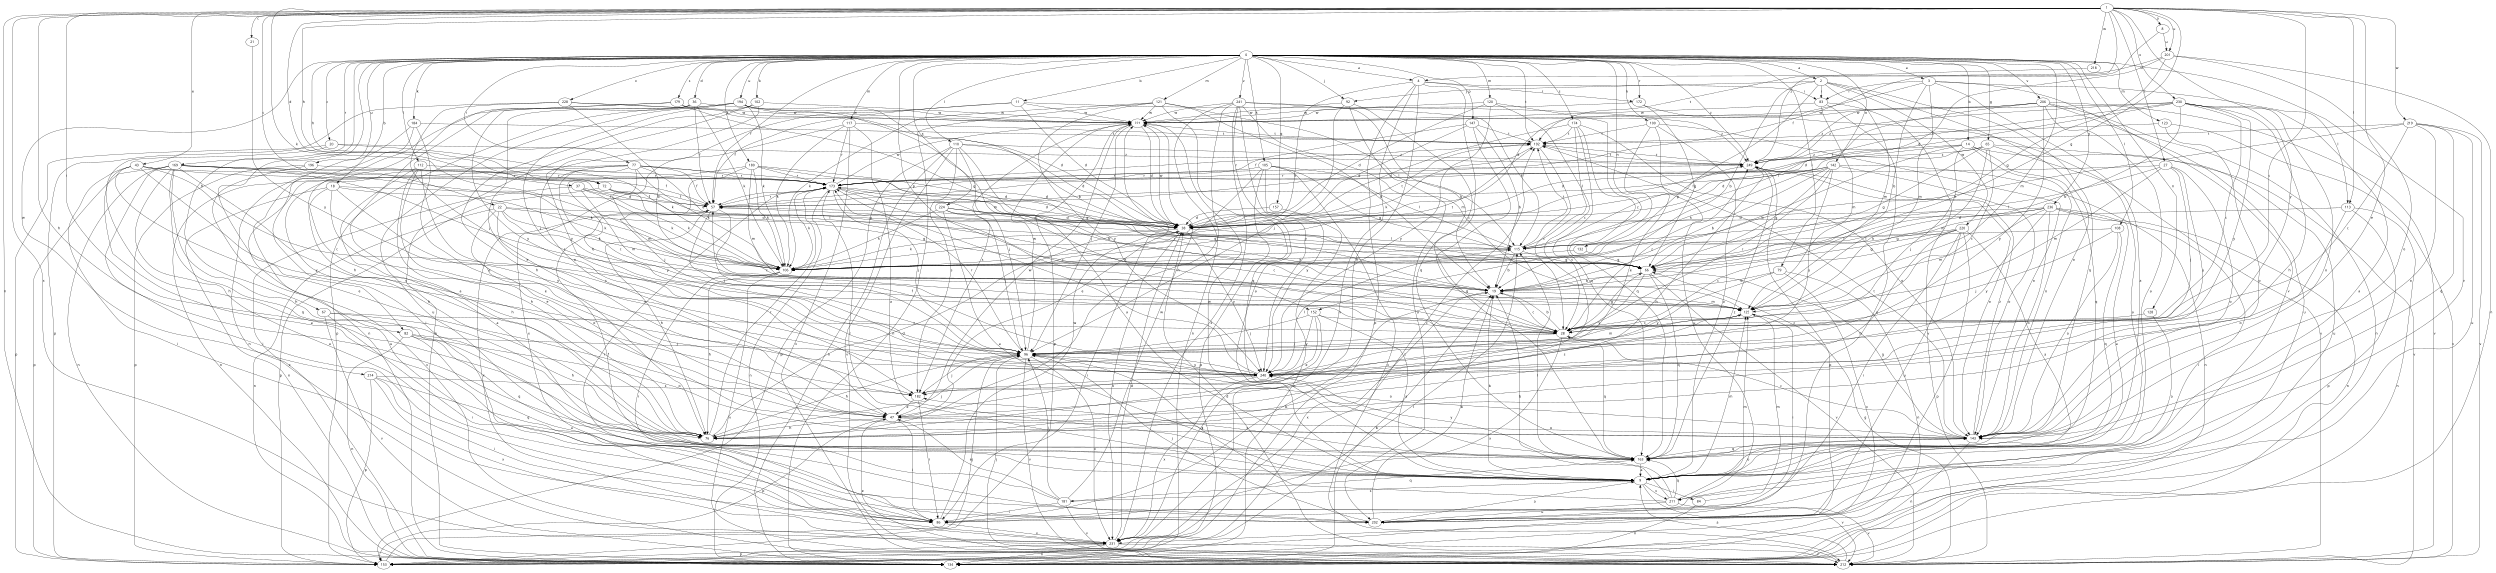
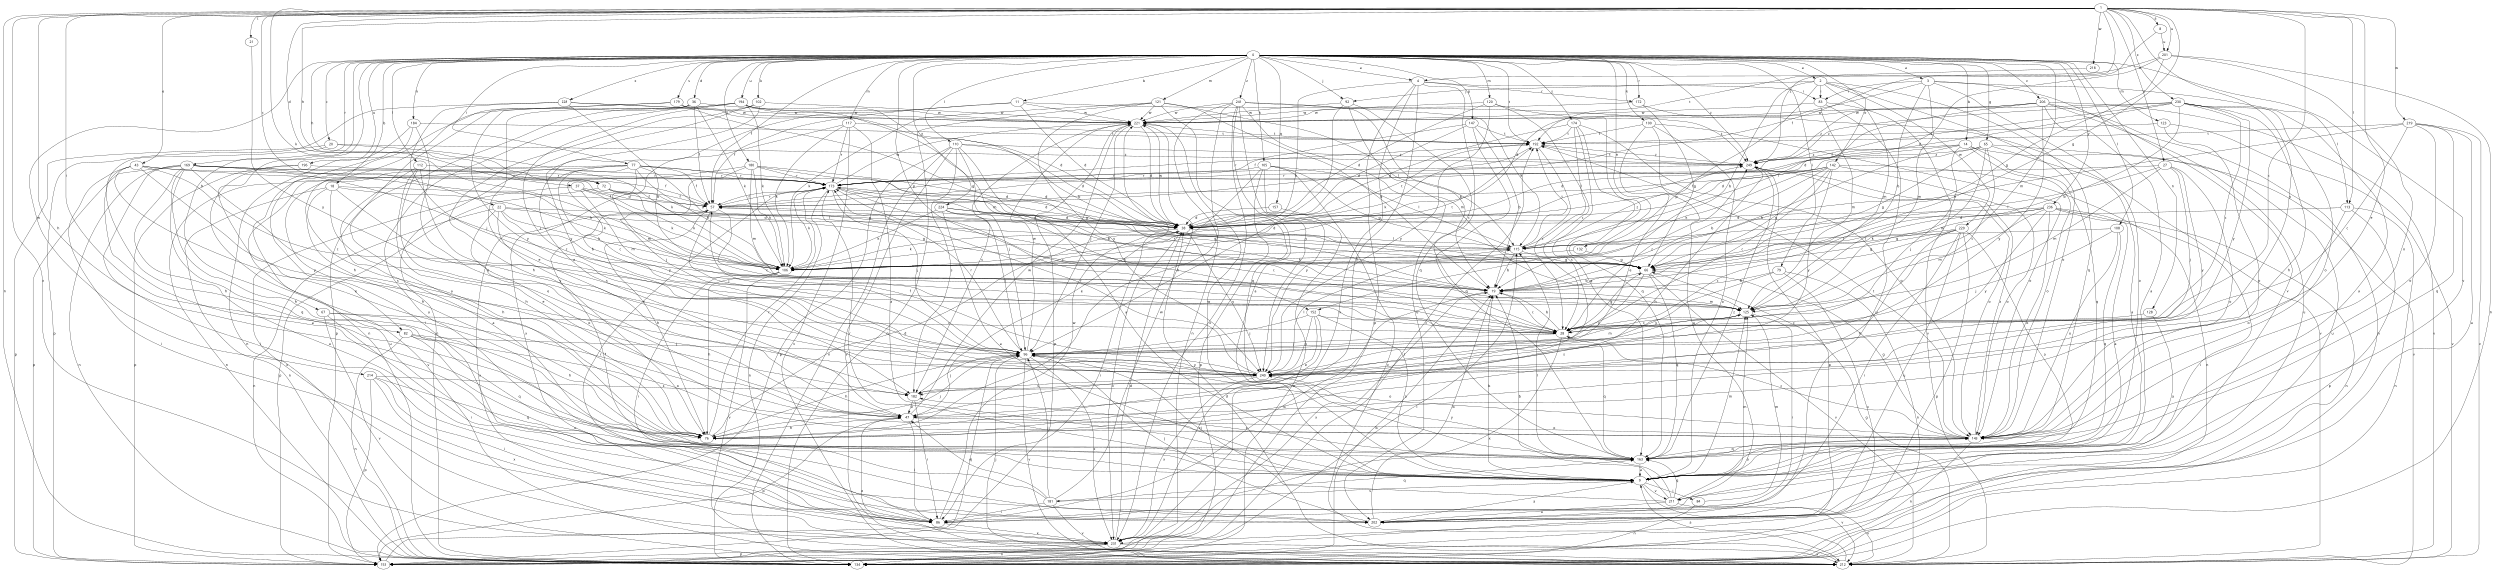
(1274, 228) -> (1274, 228)
